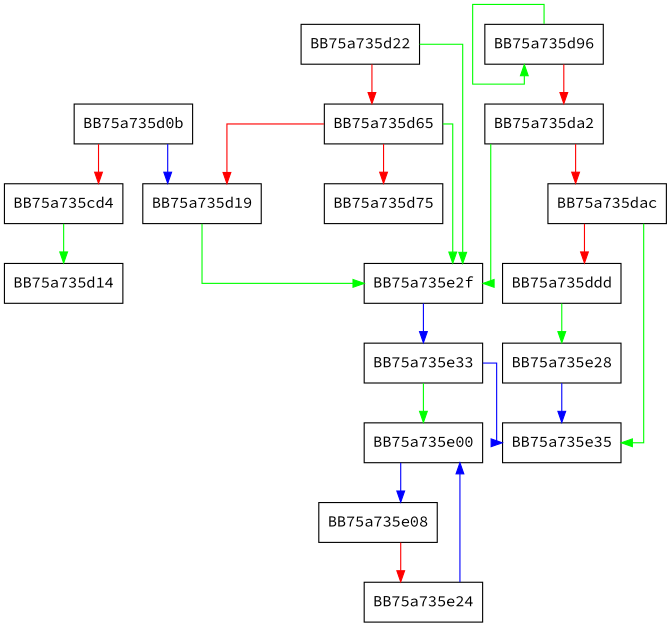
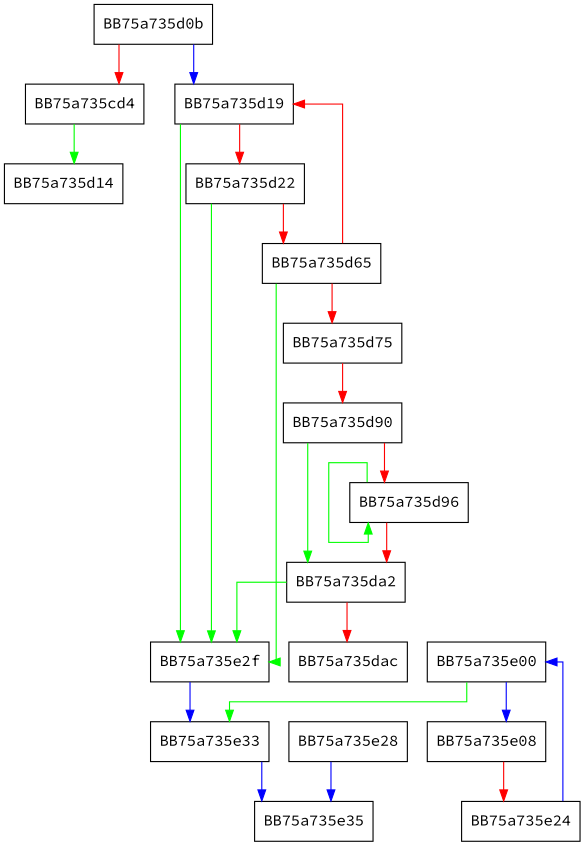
none -> (240, 138)
(562, 283) -> none
(644, 339) -> none
(423, 397) -> (354, 702)
none -> (343, 423)
